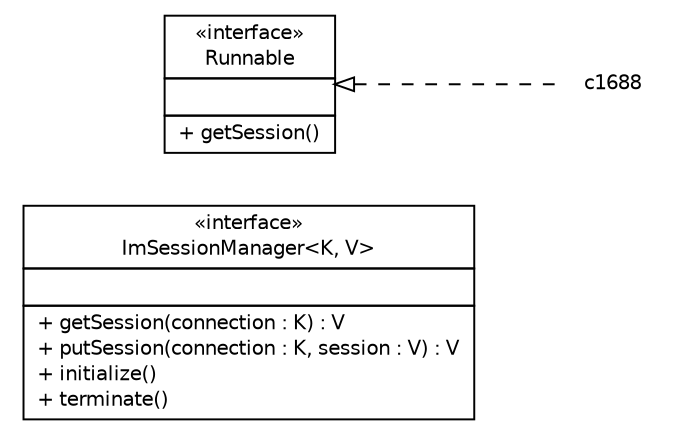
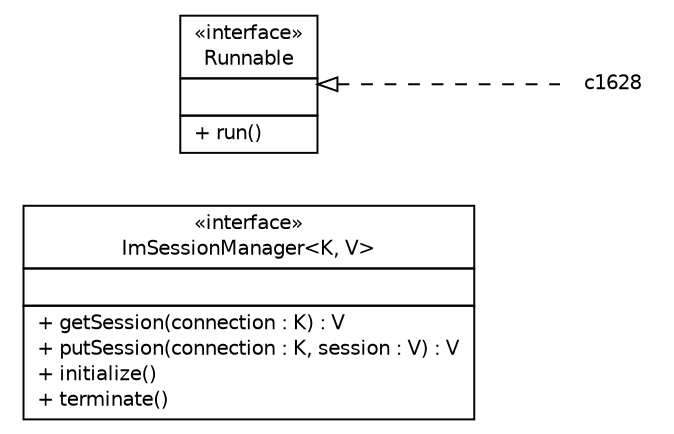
(613, 84) -> (613, 84)
(250, 133) -> (228, 133)
